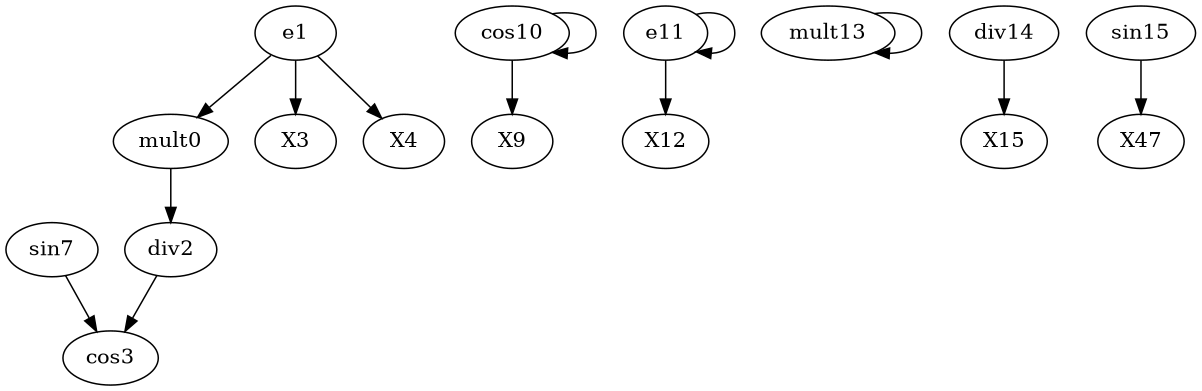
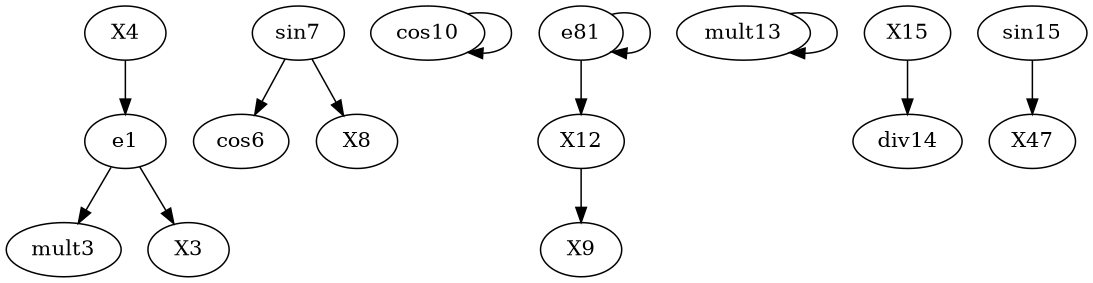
(666, 33) -> (581, 33)
(512, 80) -> (581, 188)
(1004, 80) -> (908, 80)
(344, 82) -> (125, 80)
(171, 141) -> (64, 250)
none -> (357, 141)
(171, 250) -> none
(111, 358) -> (241, 141)
